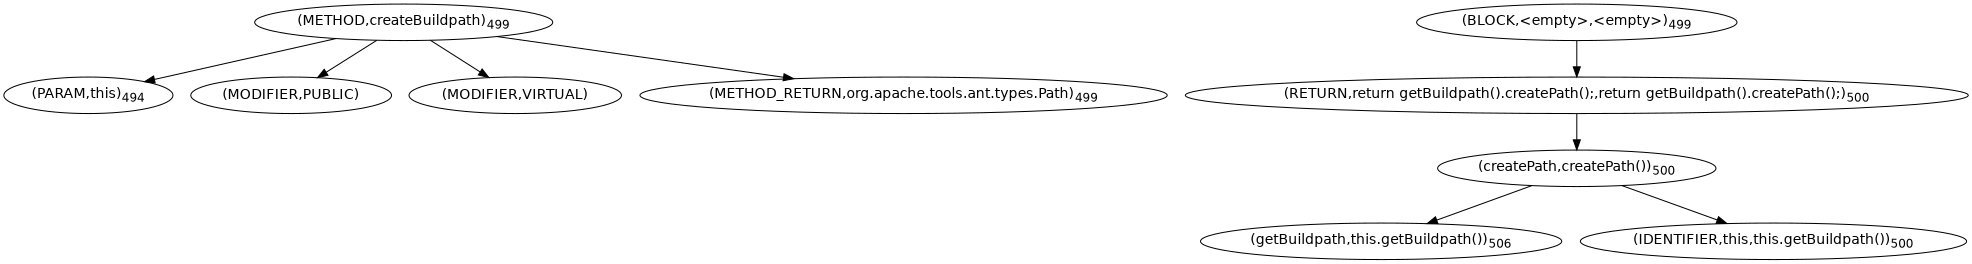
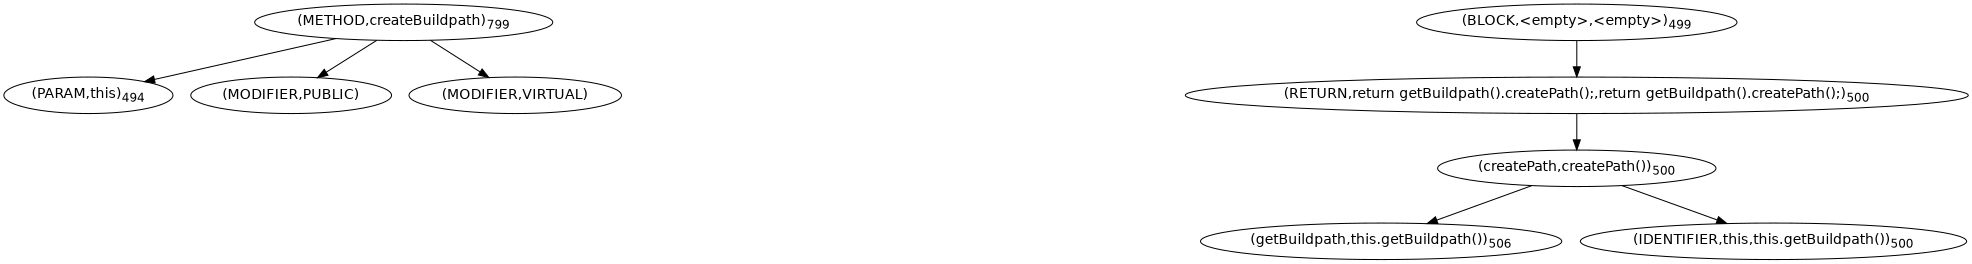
(499, 21) -> (499, 21)
(904, 95) -> none
